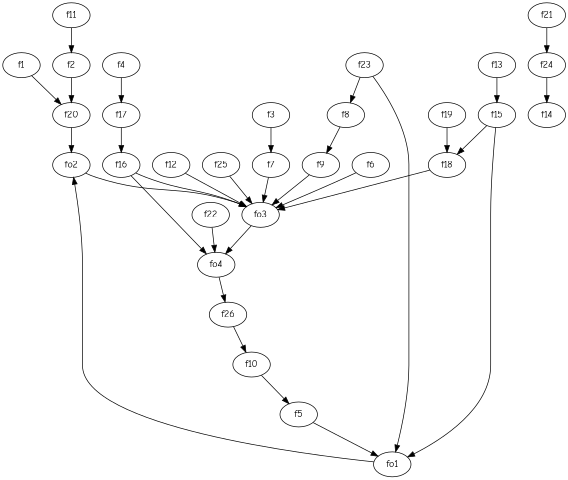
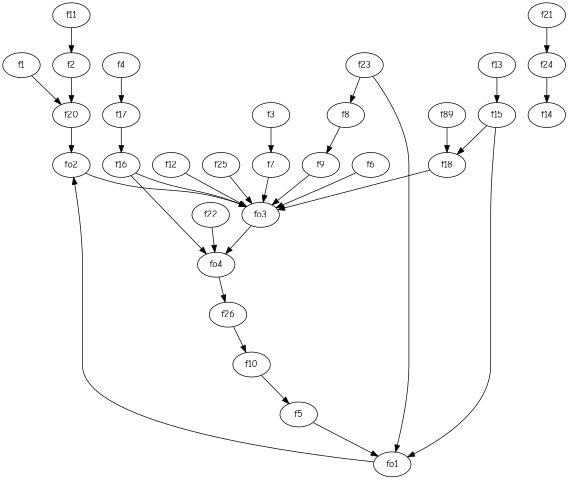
(447, 115) -> (447, 115)
